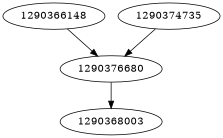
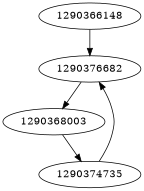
(111, 69) -> (90, 69)
none -> (70, 145)
